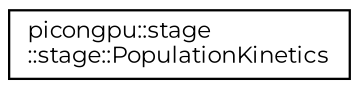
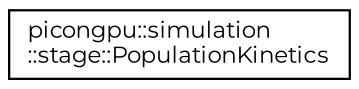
(179, 45) -> (179, 45)
